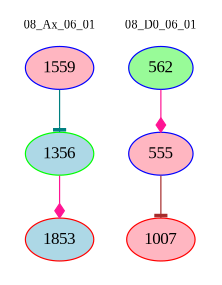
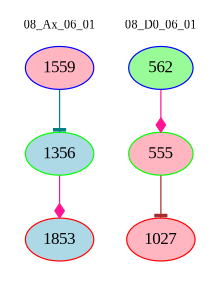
(161, 154) -> (161, 154)
(161, 240) -> (161, 240)
